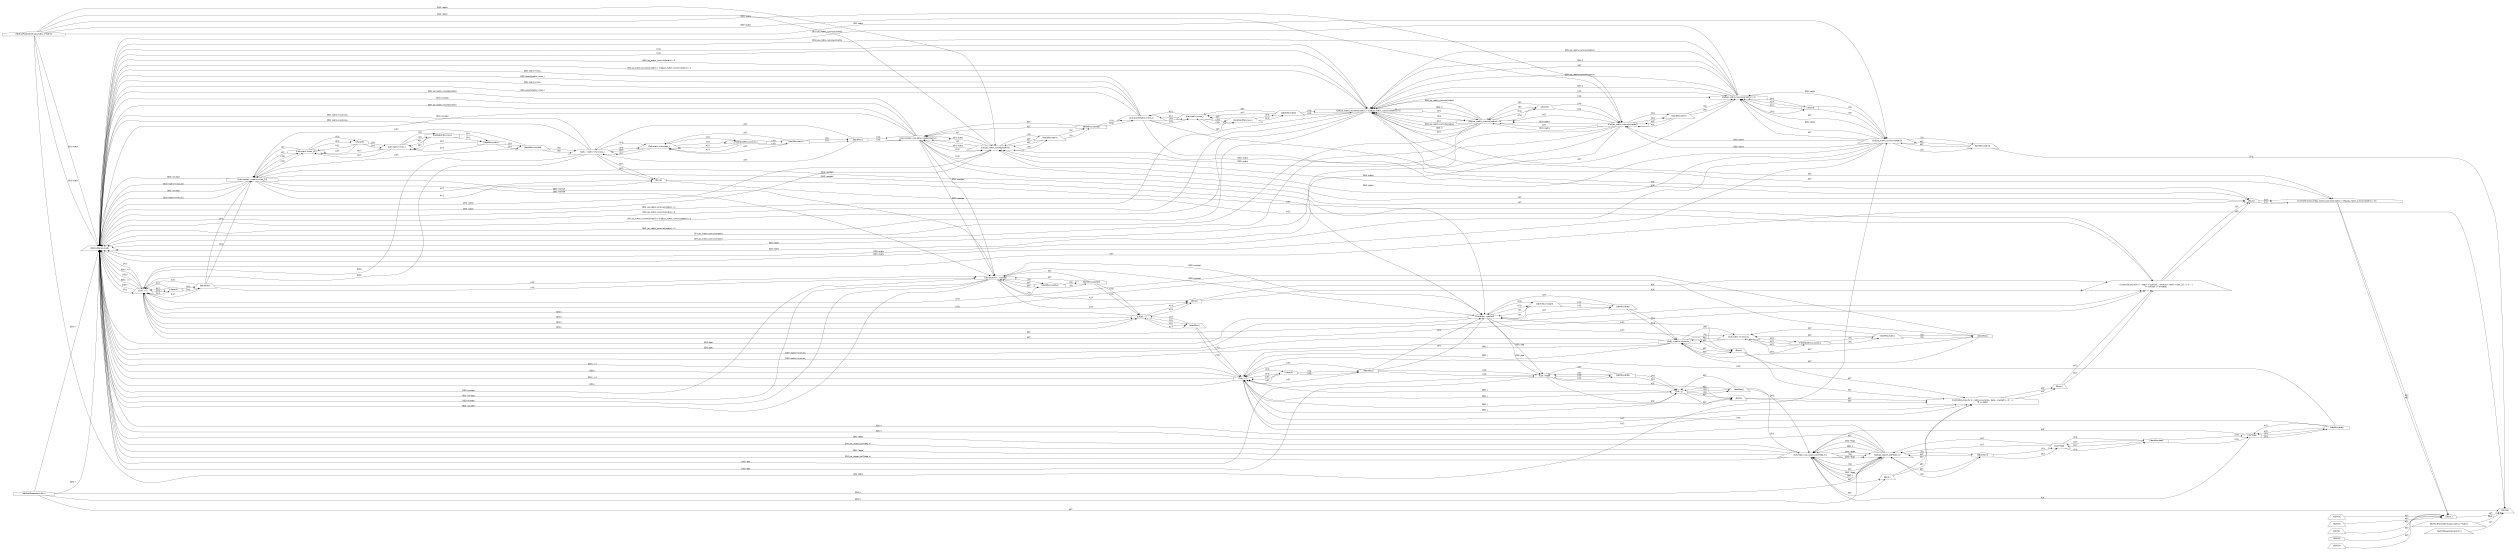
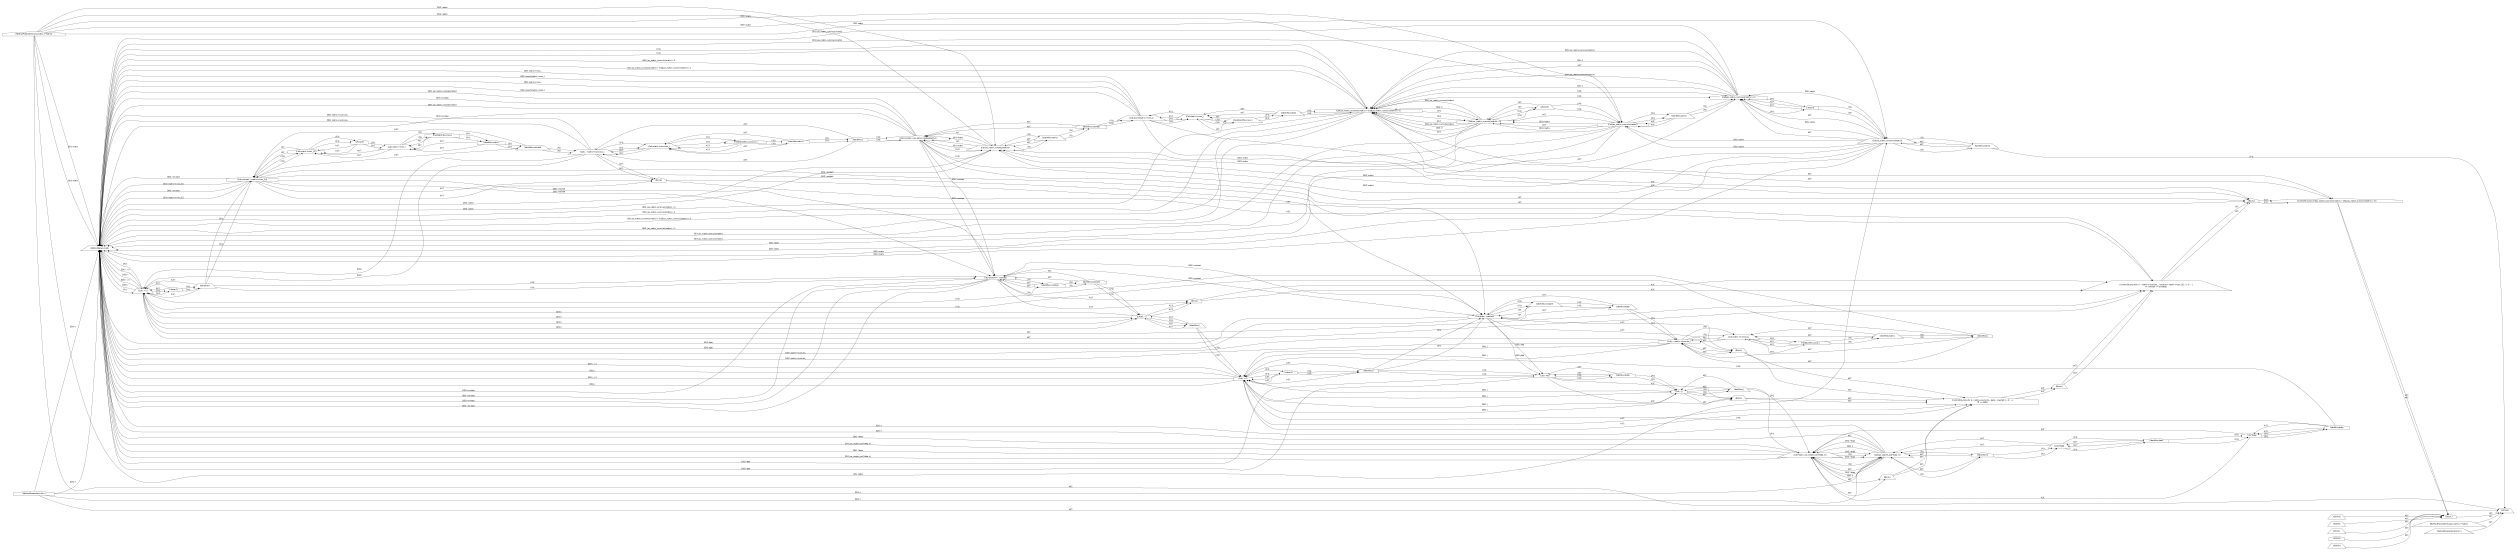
(1444, 246) -> (1056, 488)
(1810, 343) -> (1810, 343)
(1545, 376) -> (1545, 376)
(2491, 517) -> (2491, 517)
